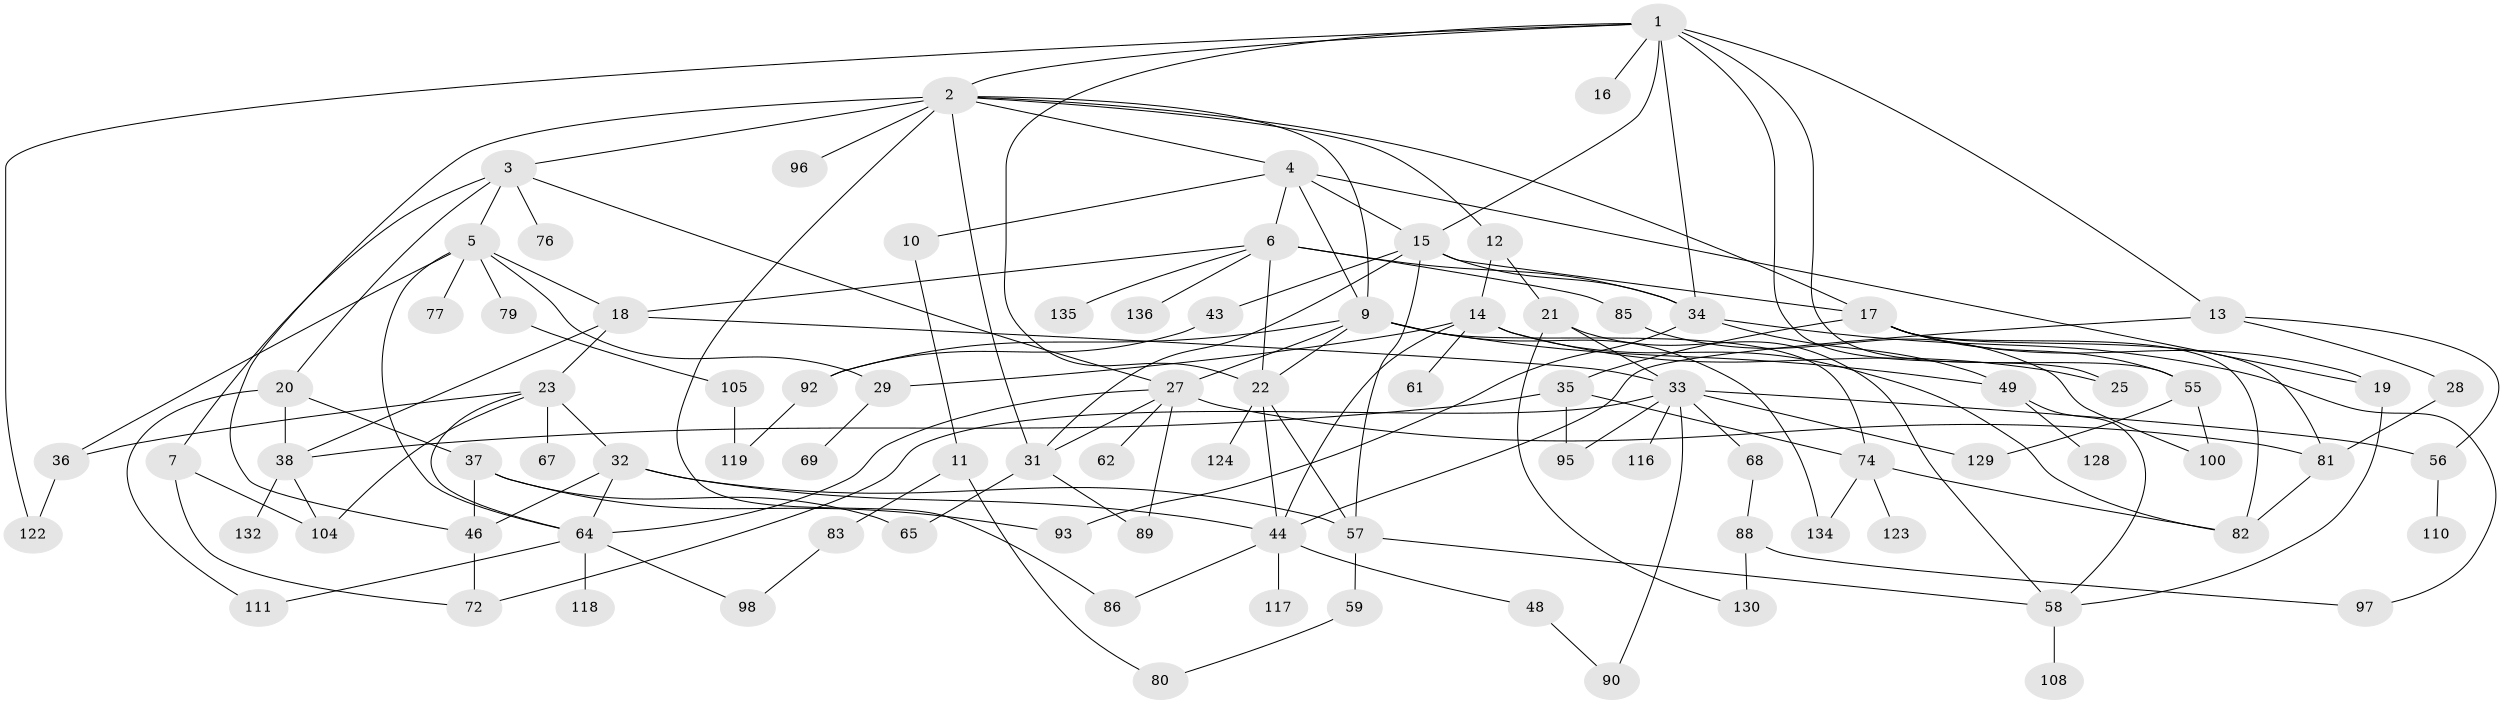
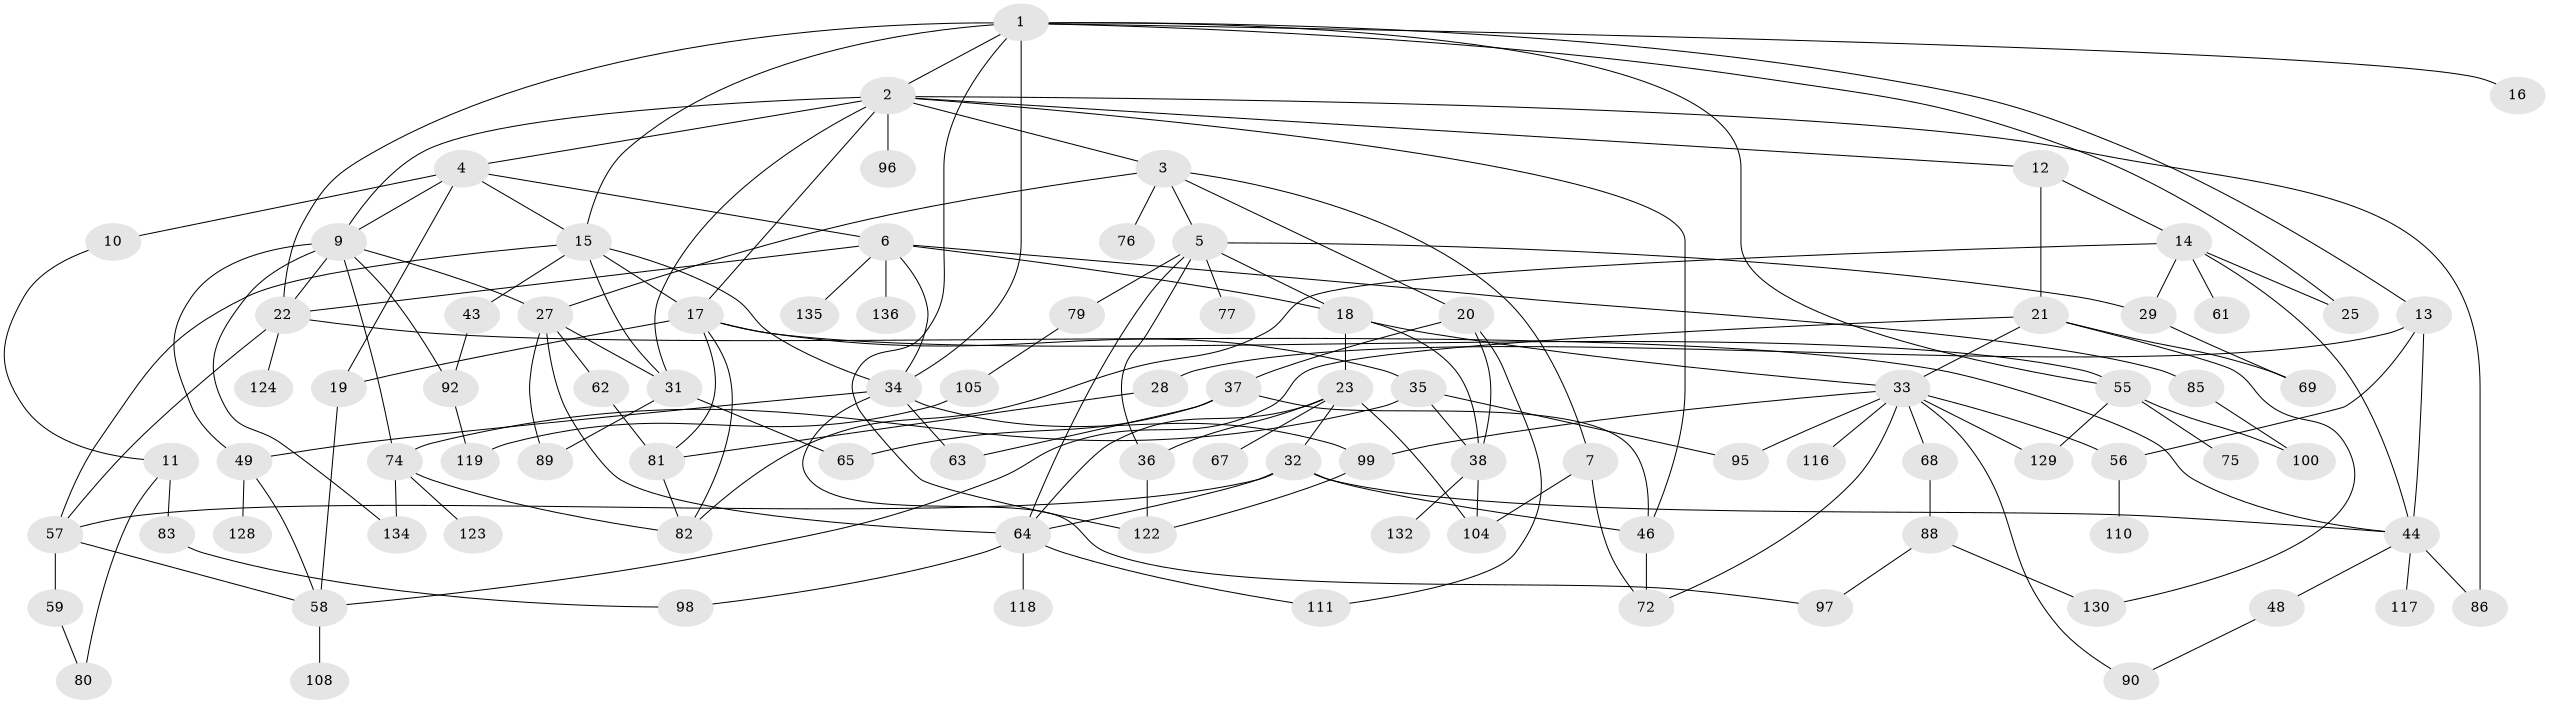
none -> (2177, 347)
(1777, 432) -> (634, 431)
none -> (1367, 462)
none -> (2231, 462)
(1064, 535) -> (958, 462)
